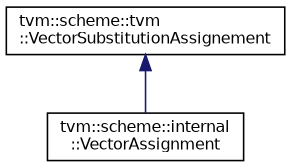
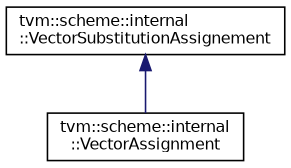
(146, 31) -> (146, 31)
